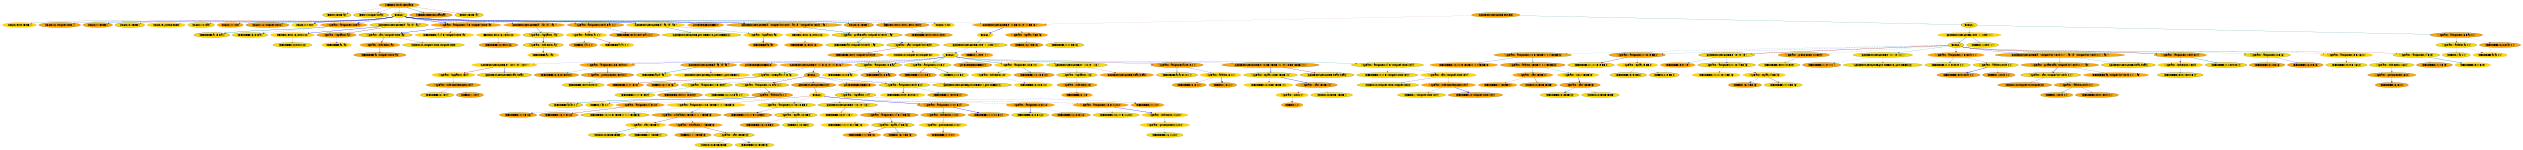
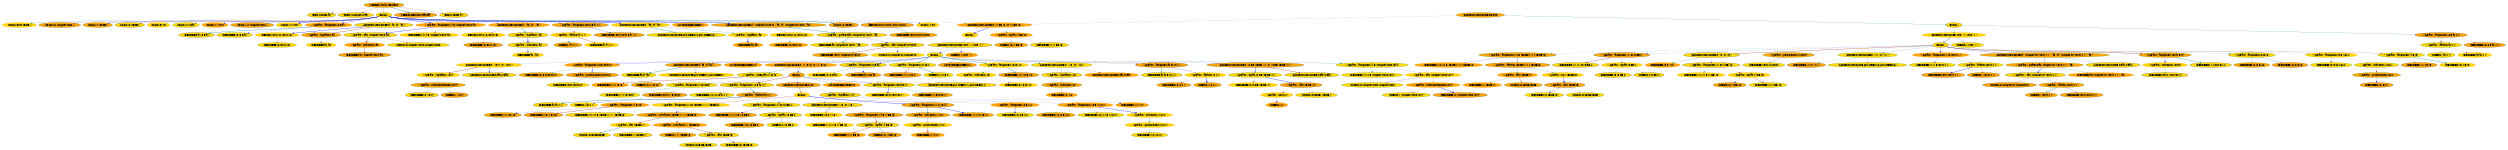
(166, 25) -> (159, 25)
